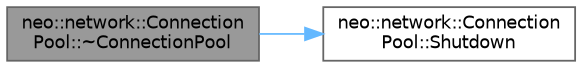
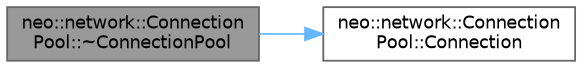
(449, 34) -> (449, 34)
